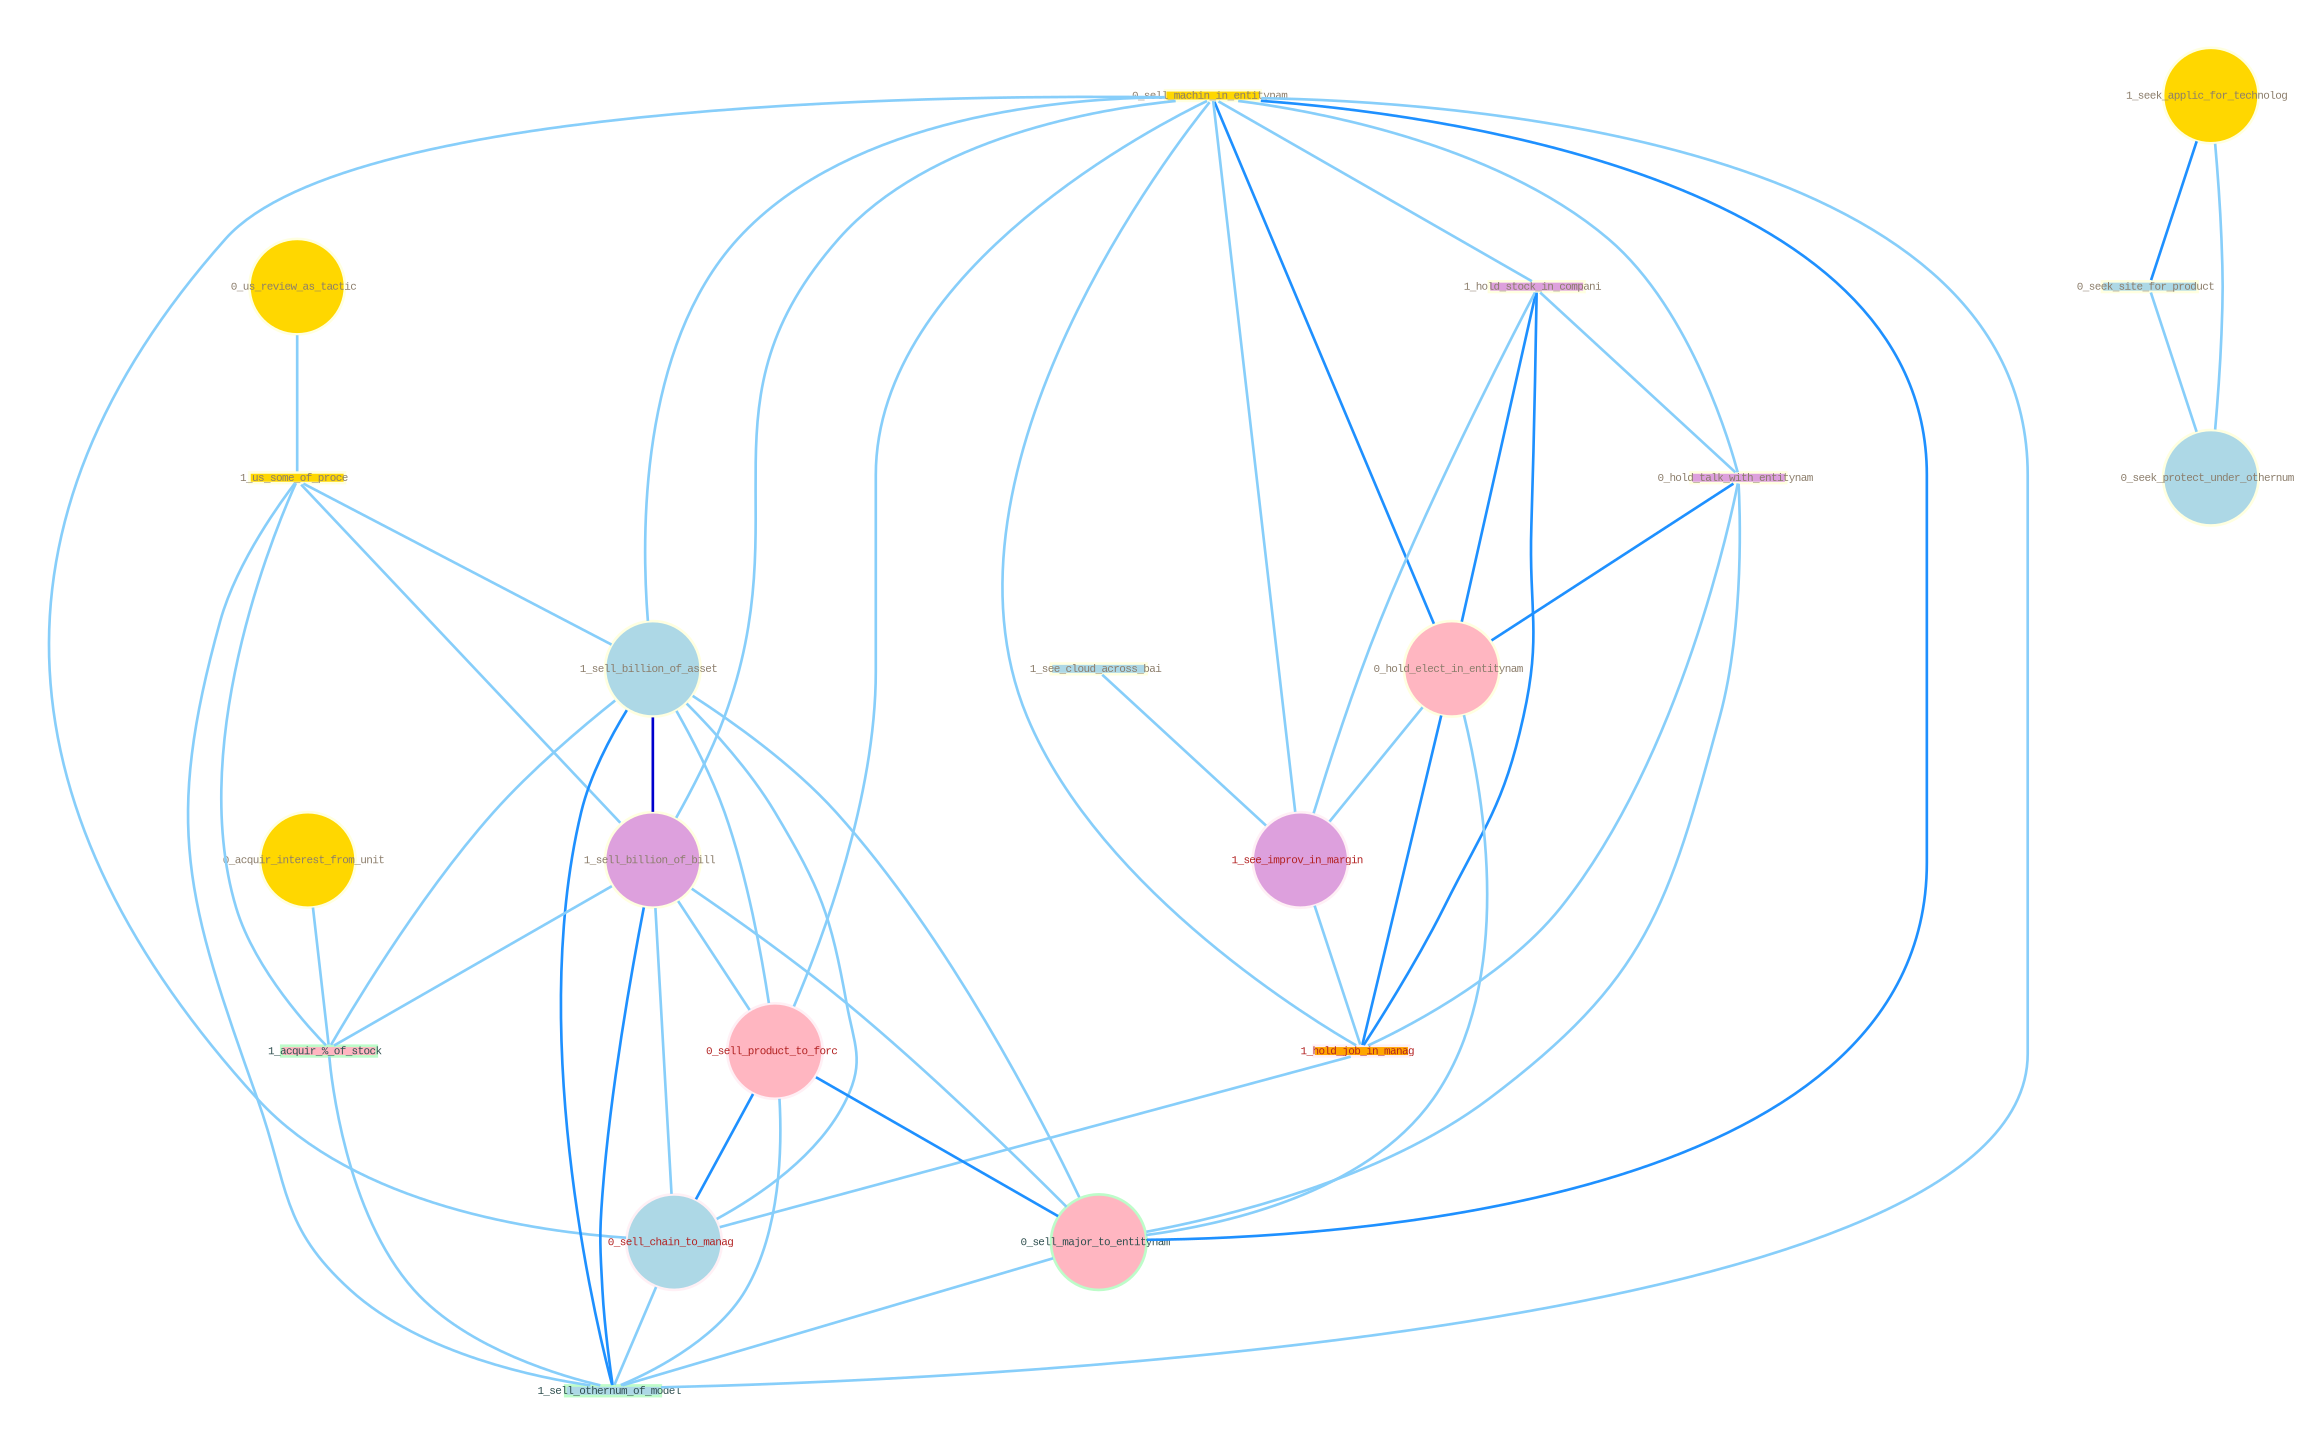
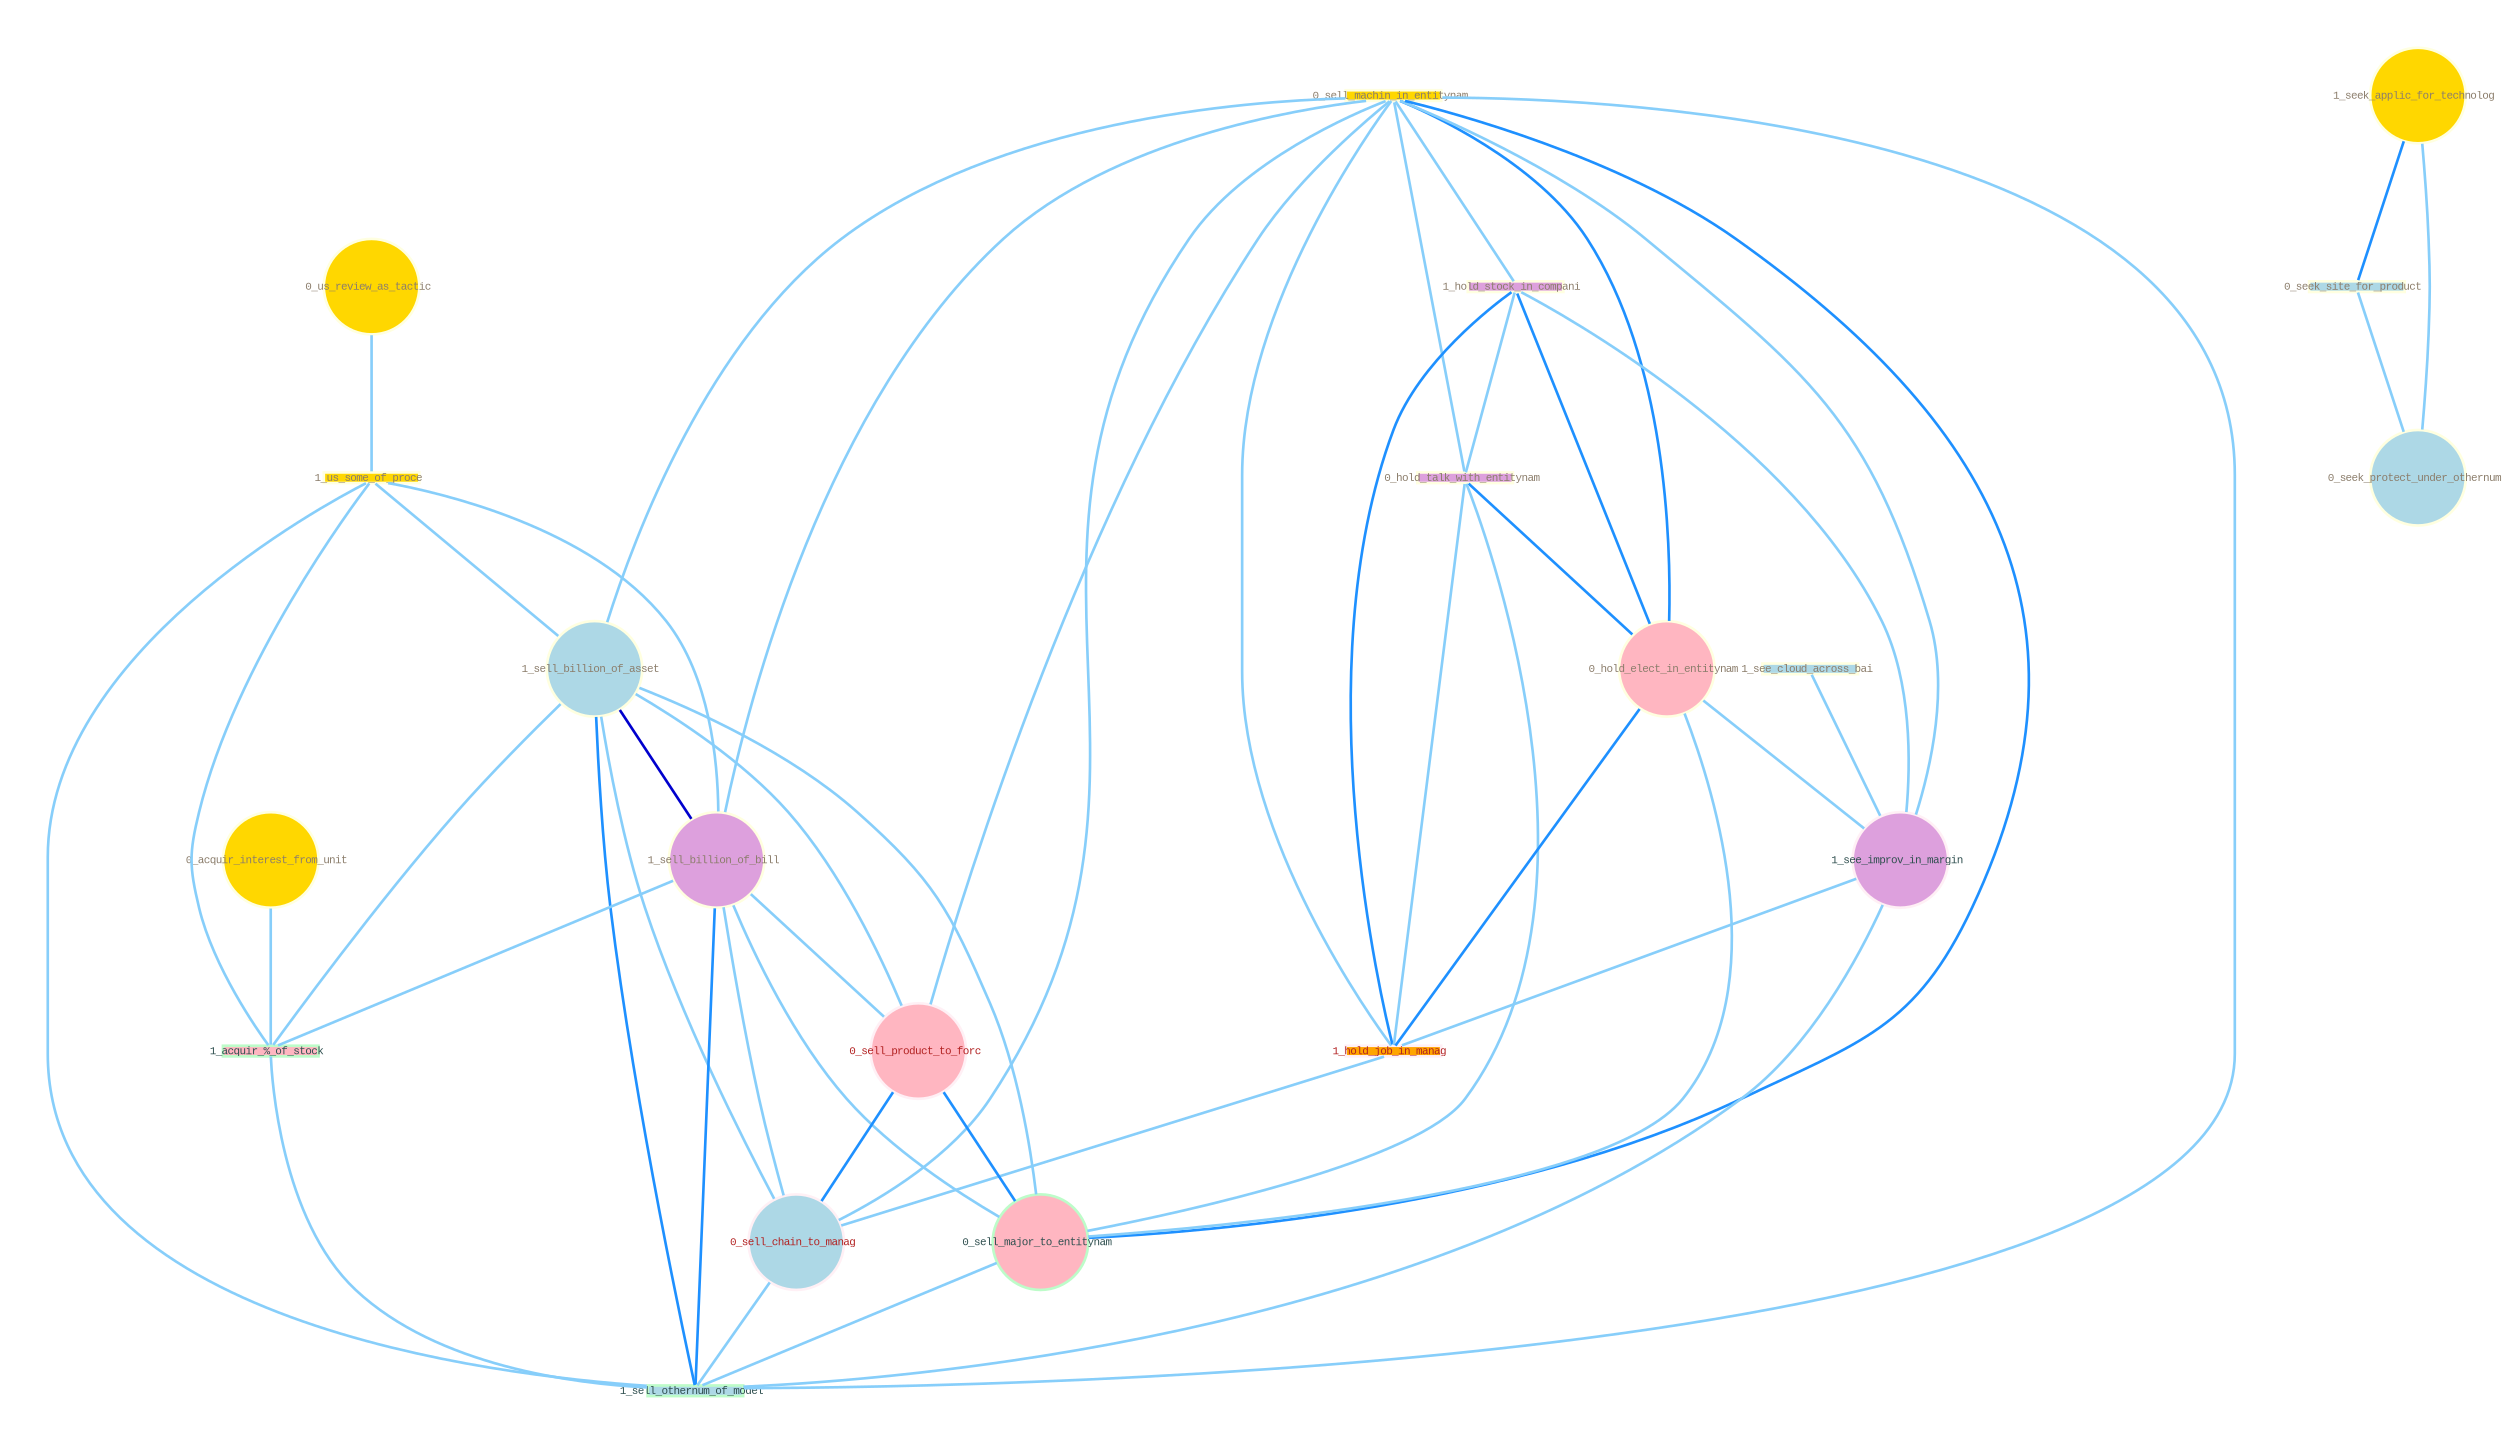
(1300, 860) -> (1900, 860)
(754, 1273) -> (1379, 1275)
